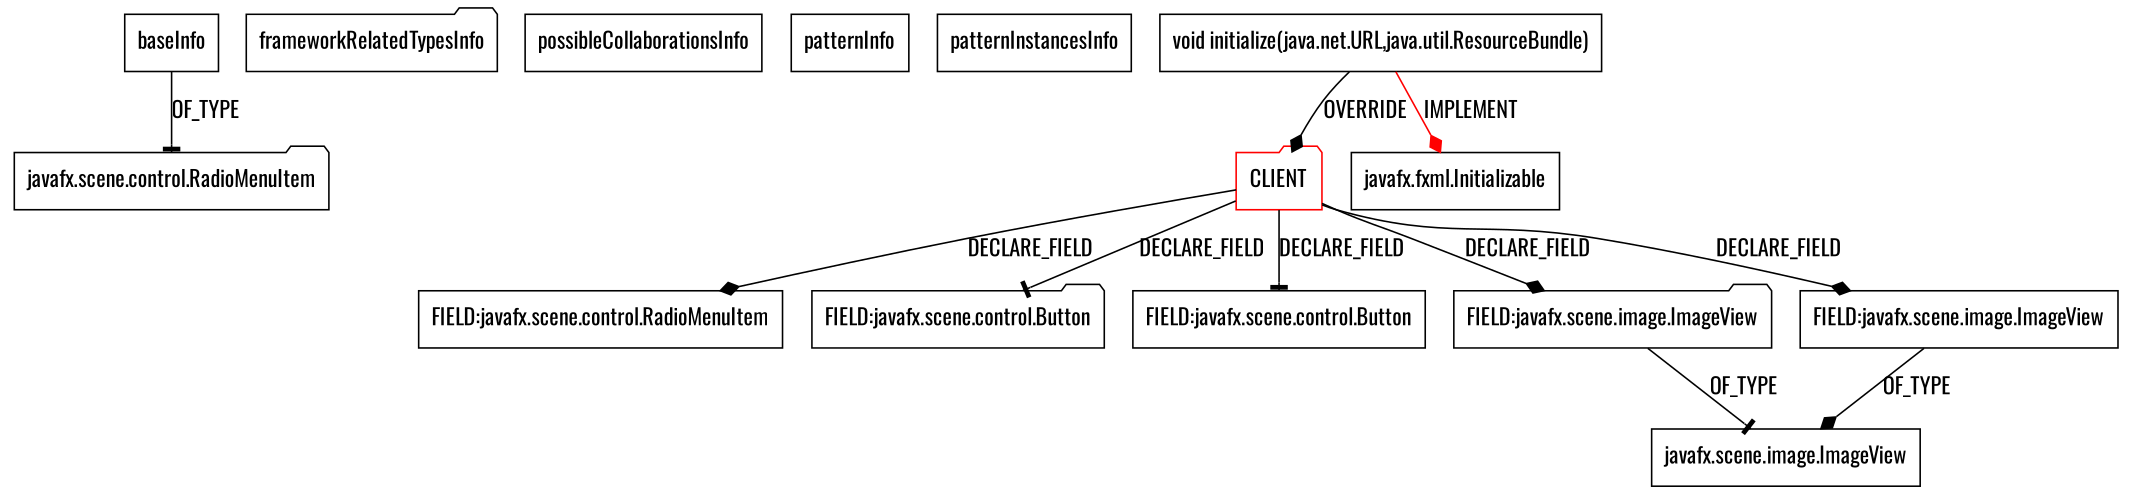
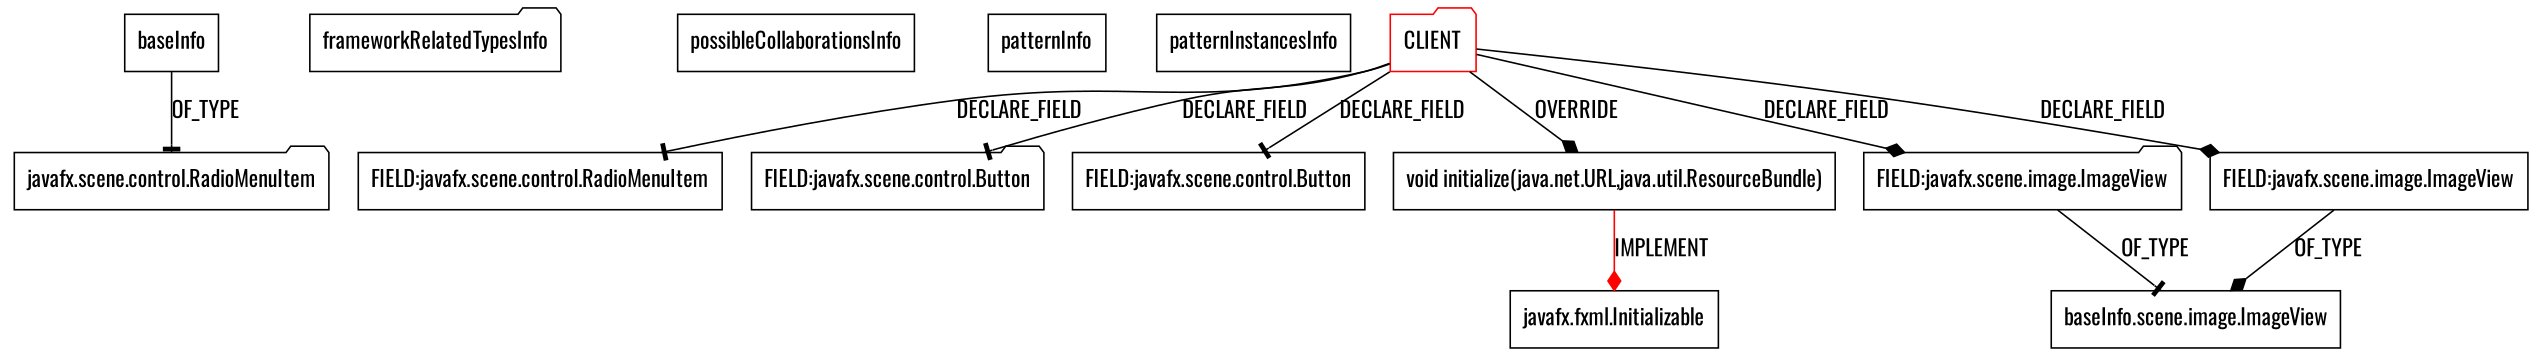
(1323, 101) -> (1516, 106)
(987, 235) -> (1028, 93)
(1786, 458) -> (2196, 319)
